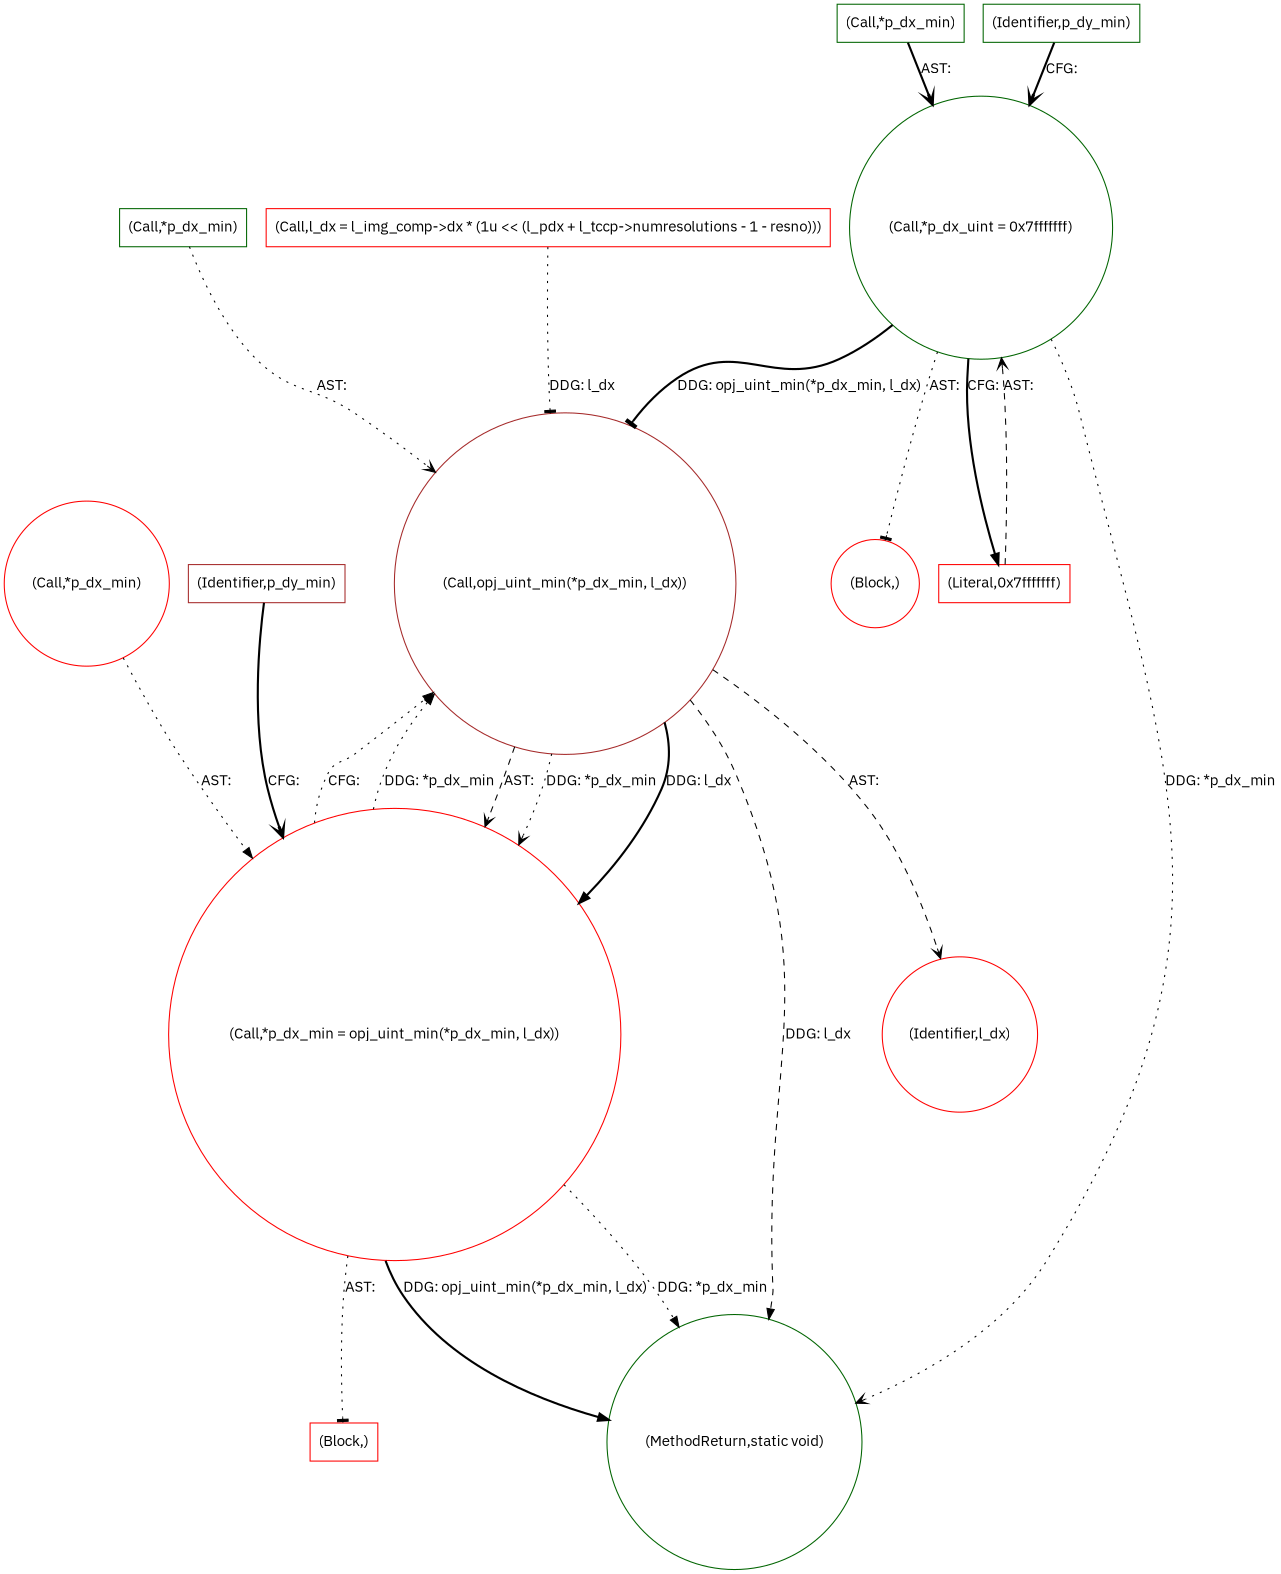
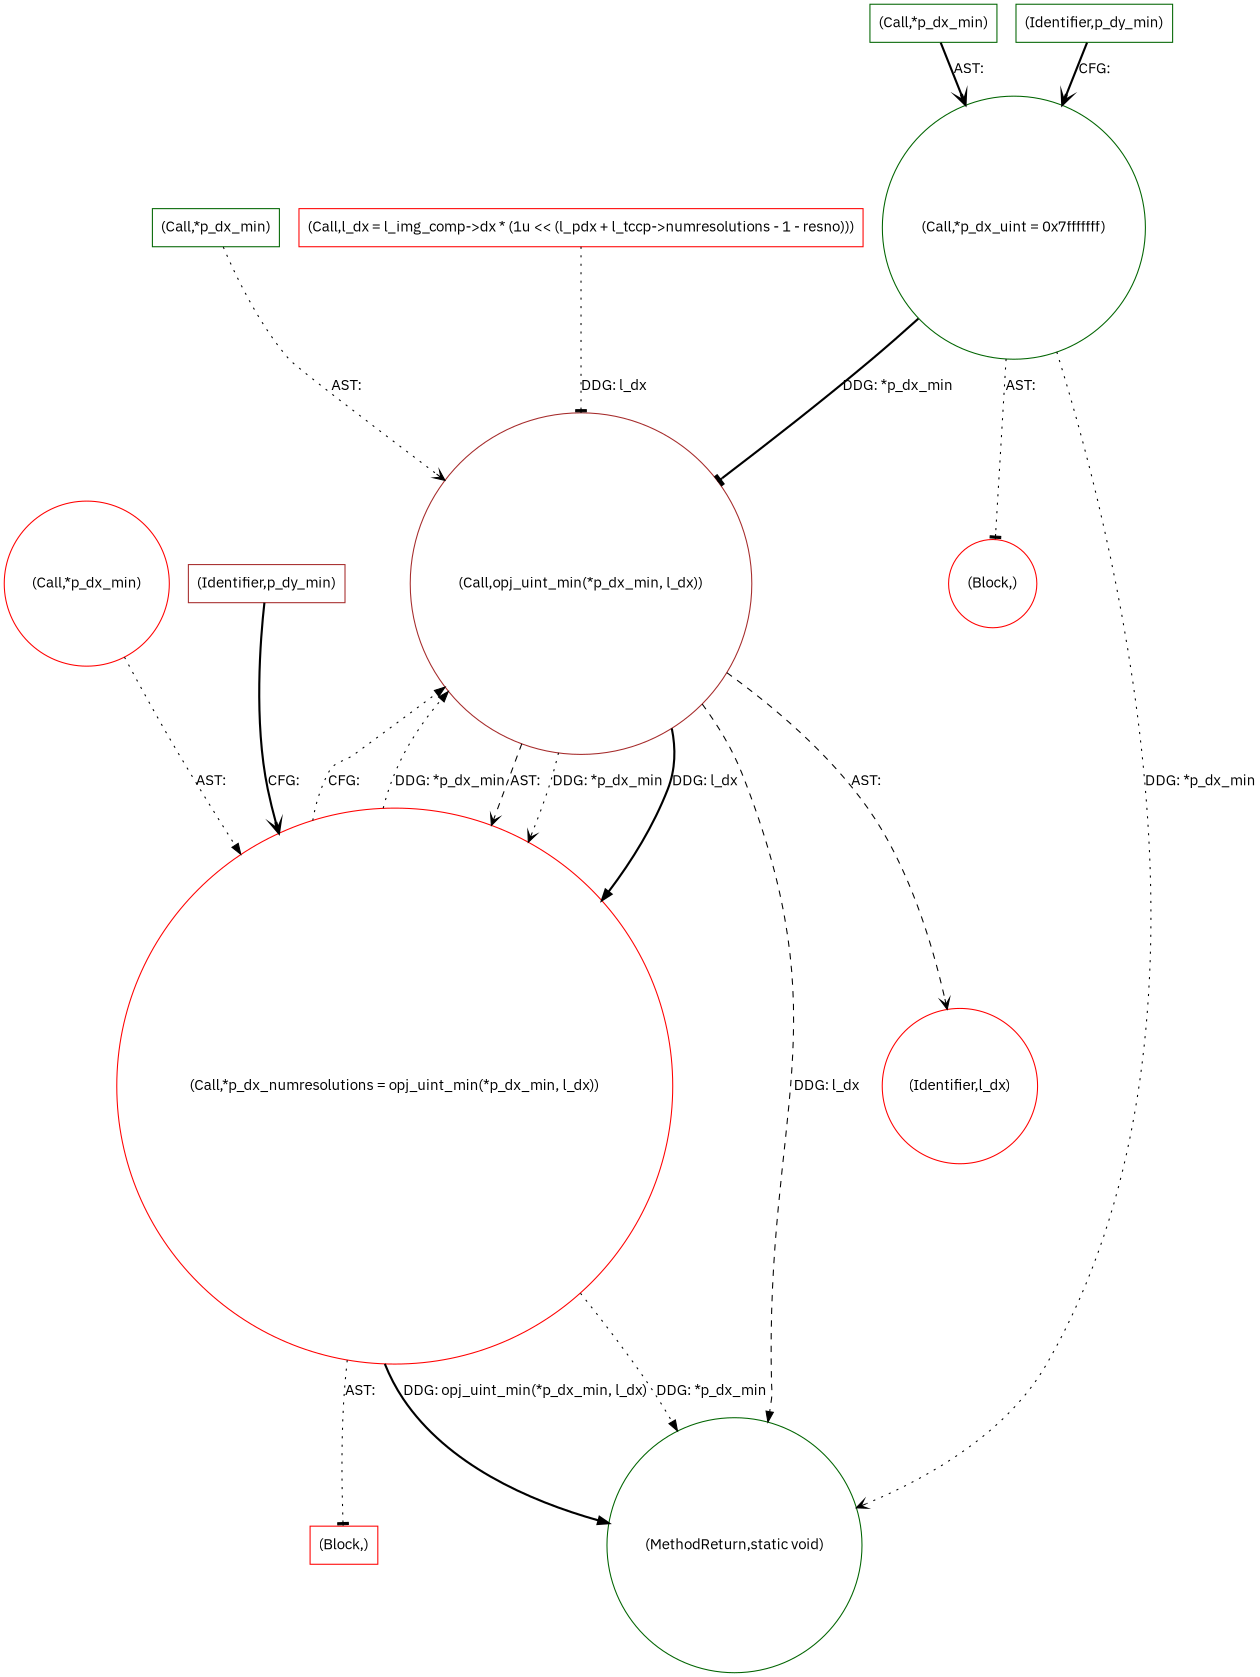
(800, 386) -> (898, 386)
(1004, 584) -> none
(395, 1035) -> (395, 1086)
